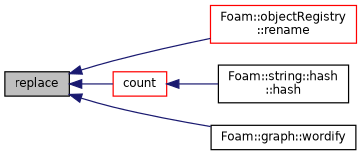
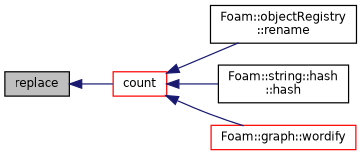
(283, 24) -> (283, 24)
(145, 53) -> (208, 56)
(145, 114) -> (210, 114)
(283, 137) -> (283, 137)
